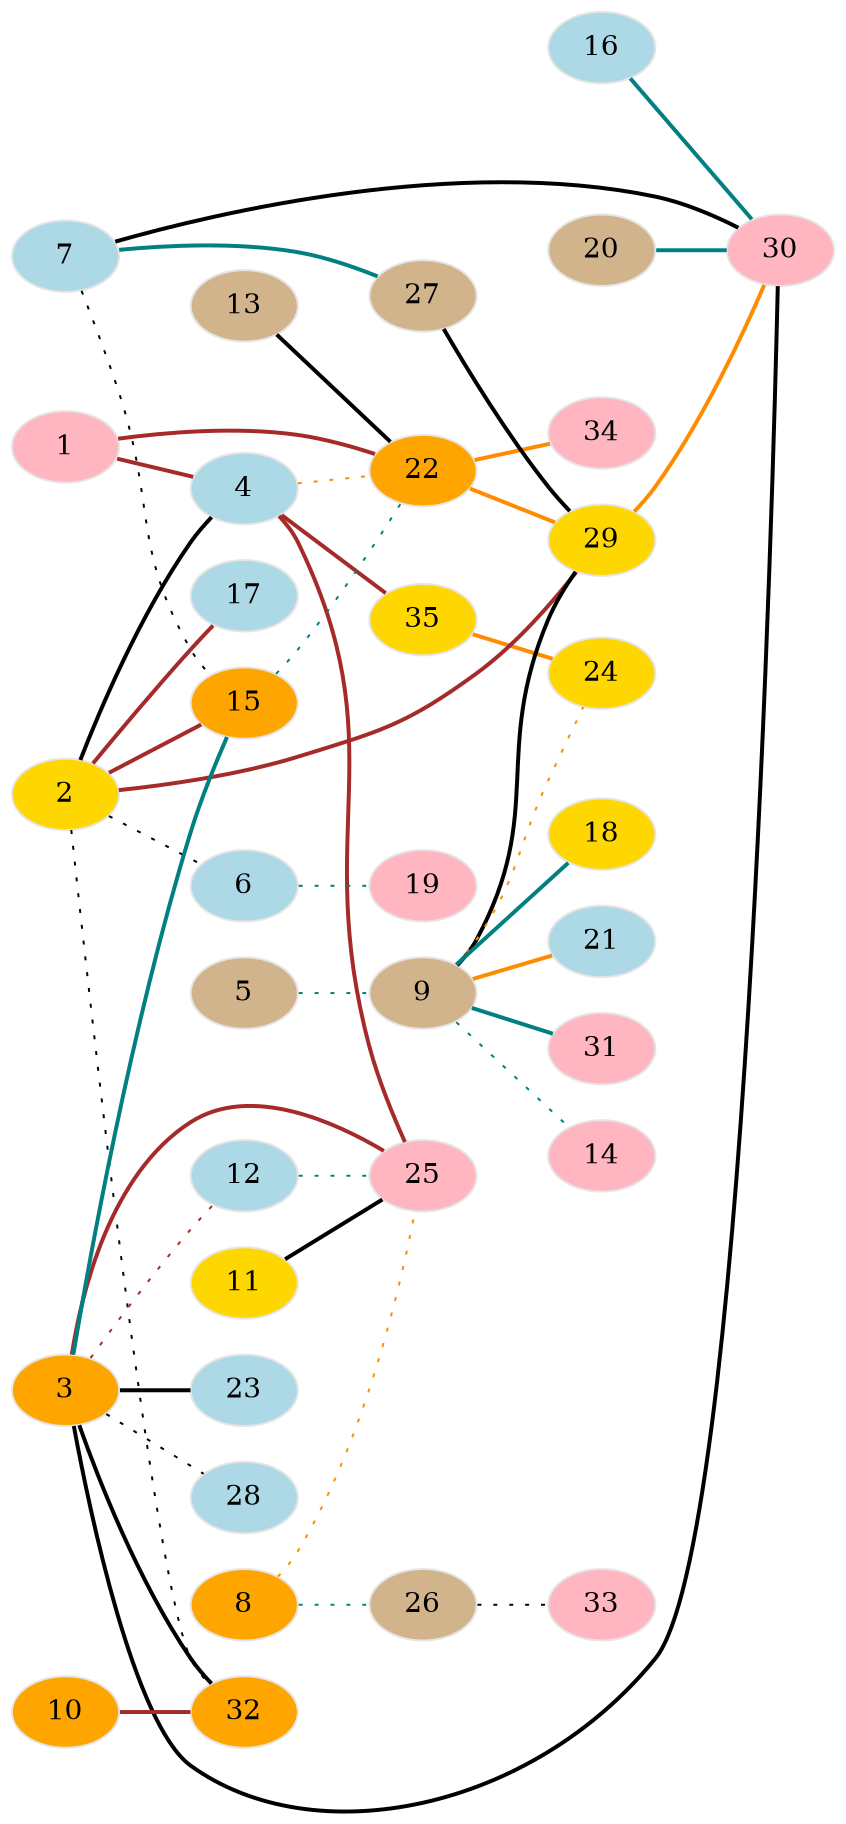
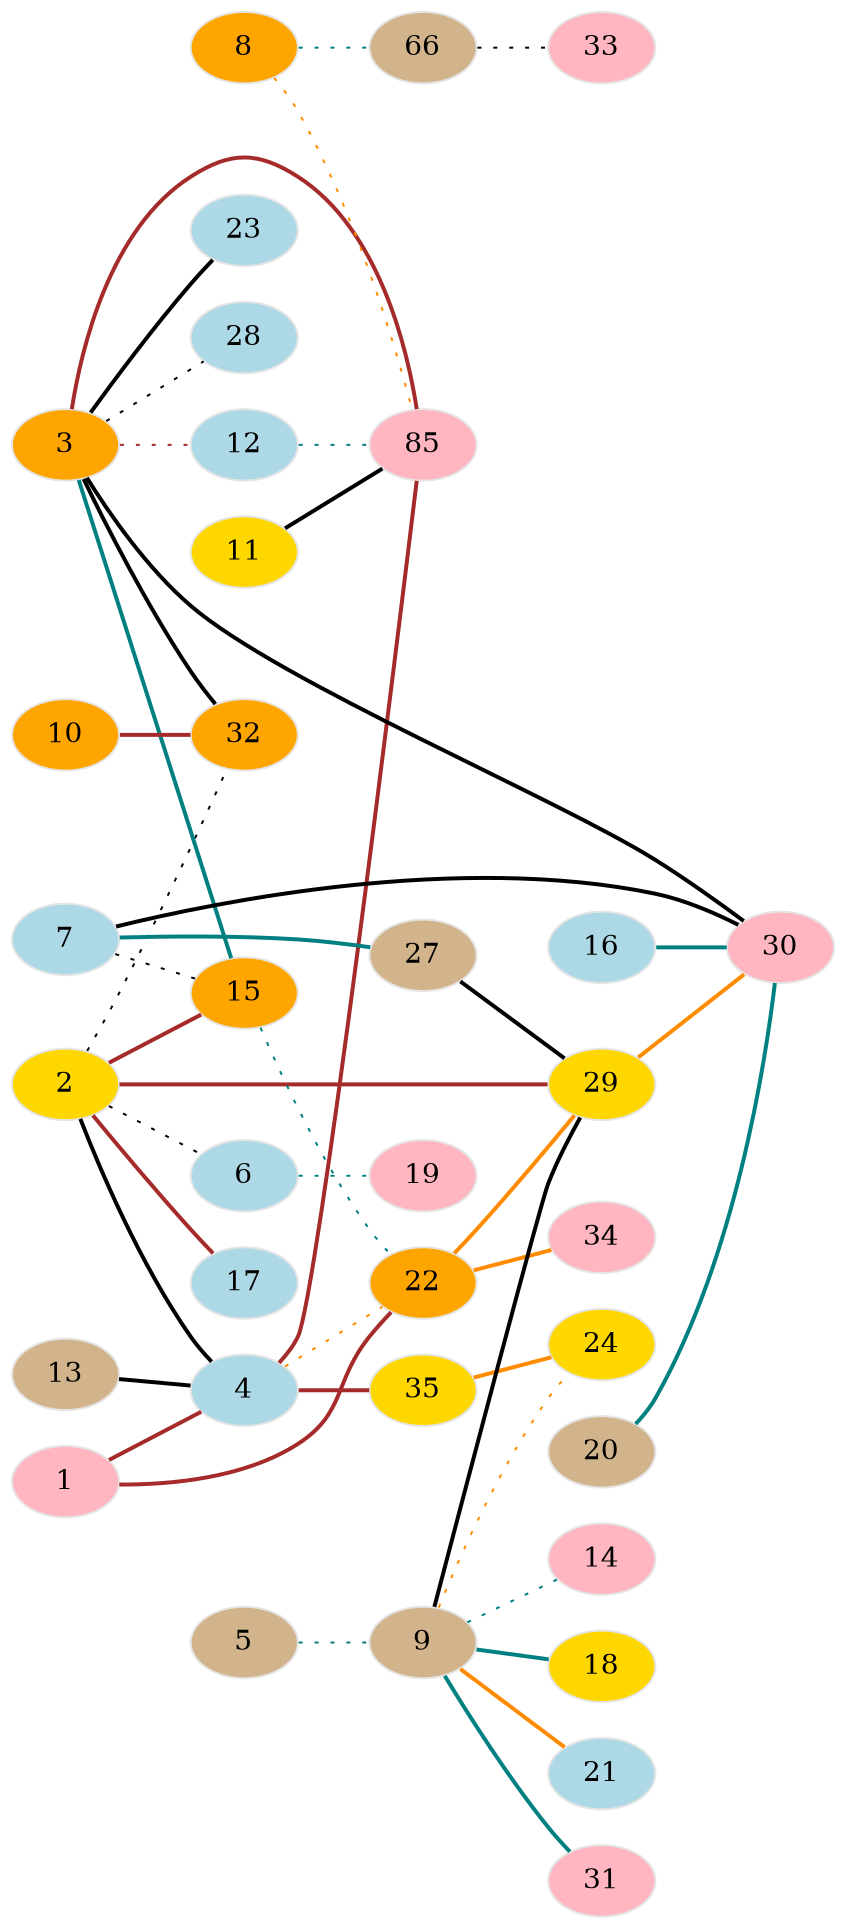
(334, 388) -> (155, 1382)
(423, 1176) -> (423, 445)
(423, 1605) -> (423, 48)
